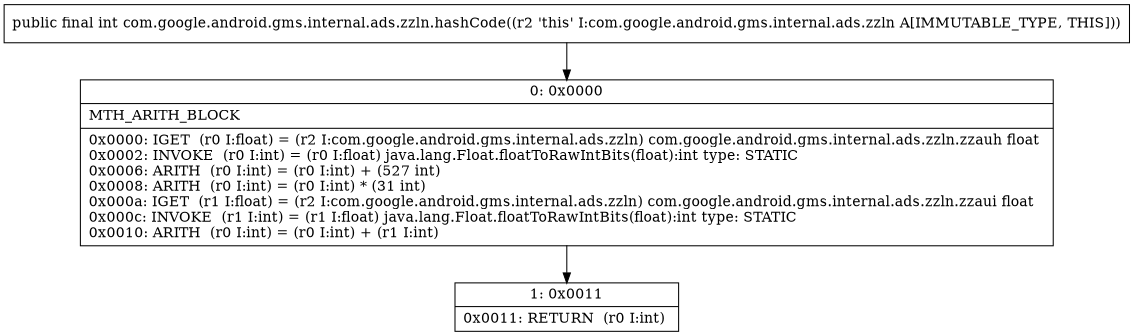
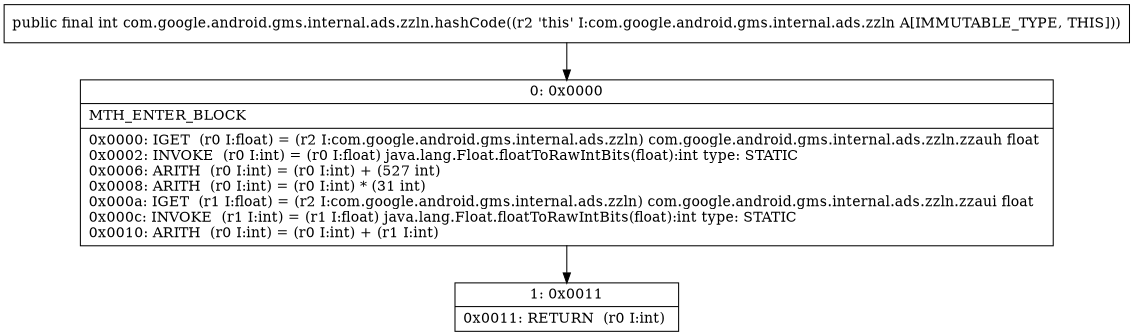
(165, 115) -> (168, 115)
